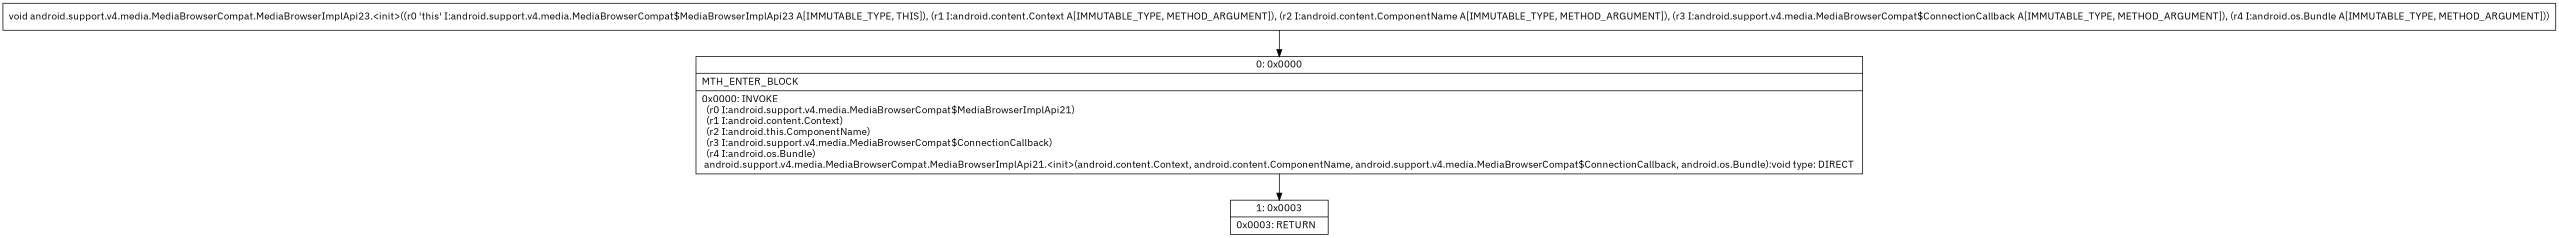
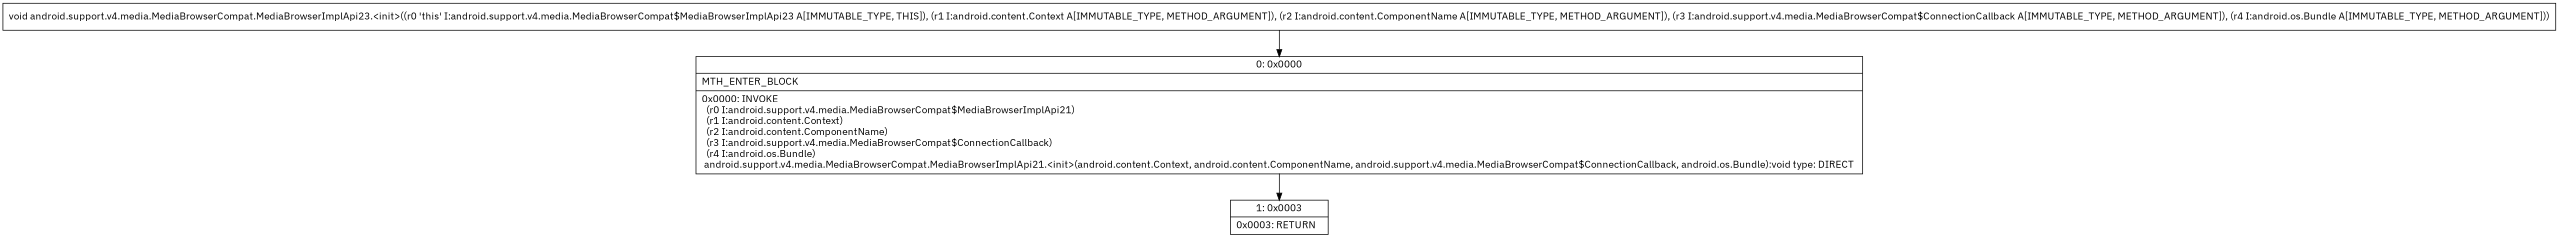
(786, 132) -> (795, 132)
